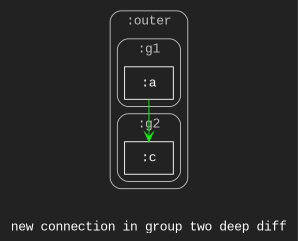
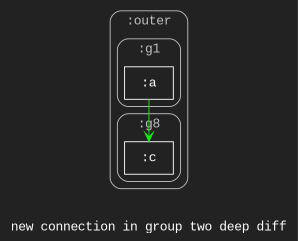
(149, 124) -> (149, 124)
